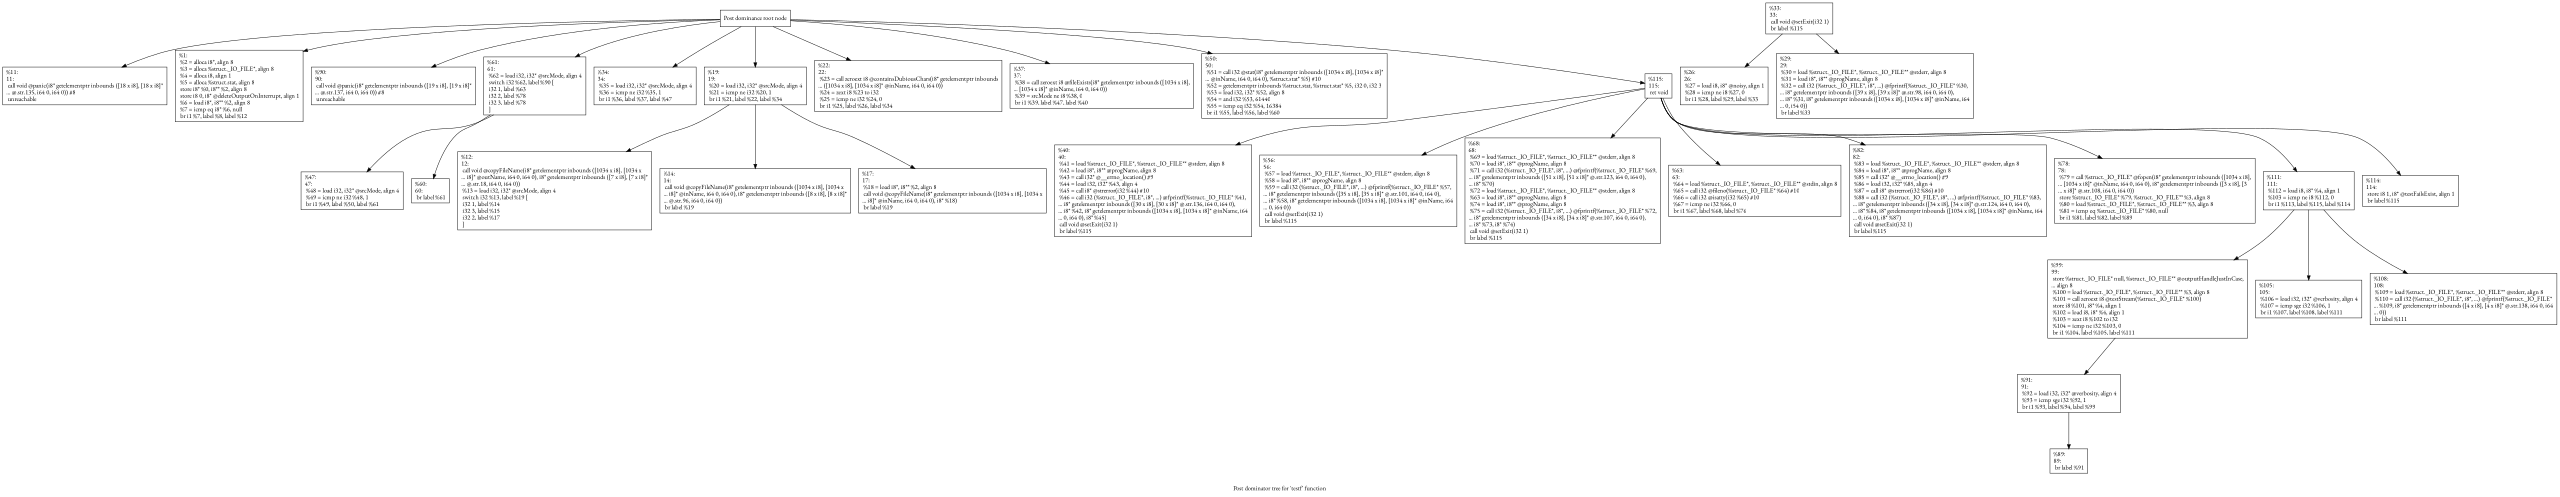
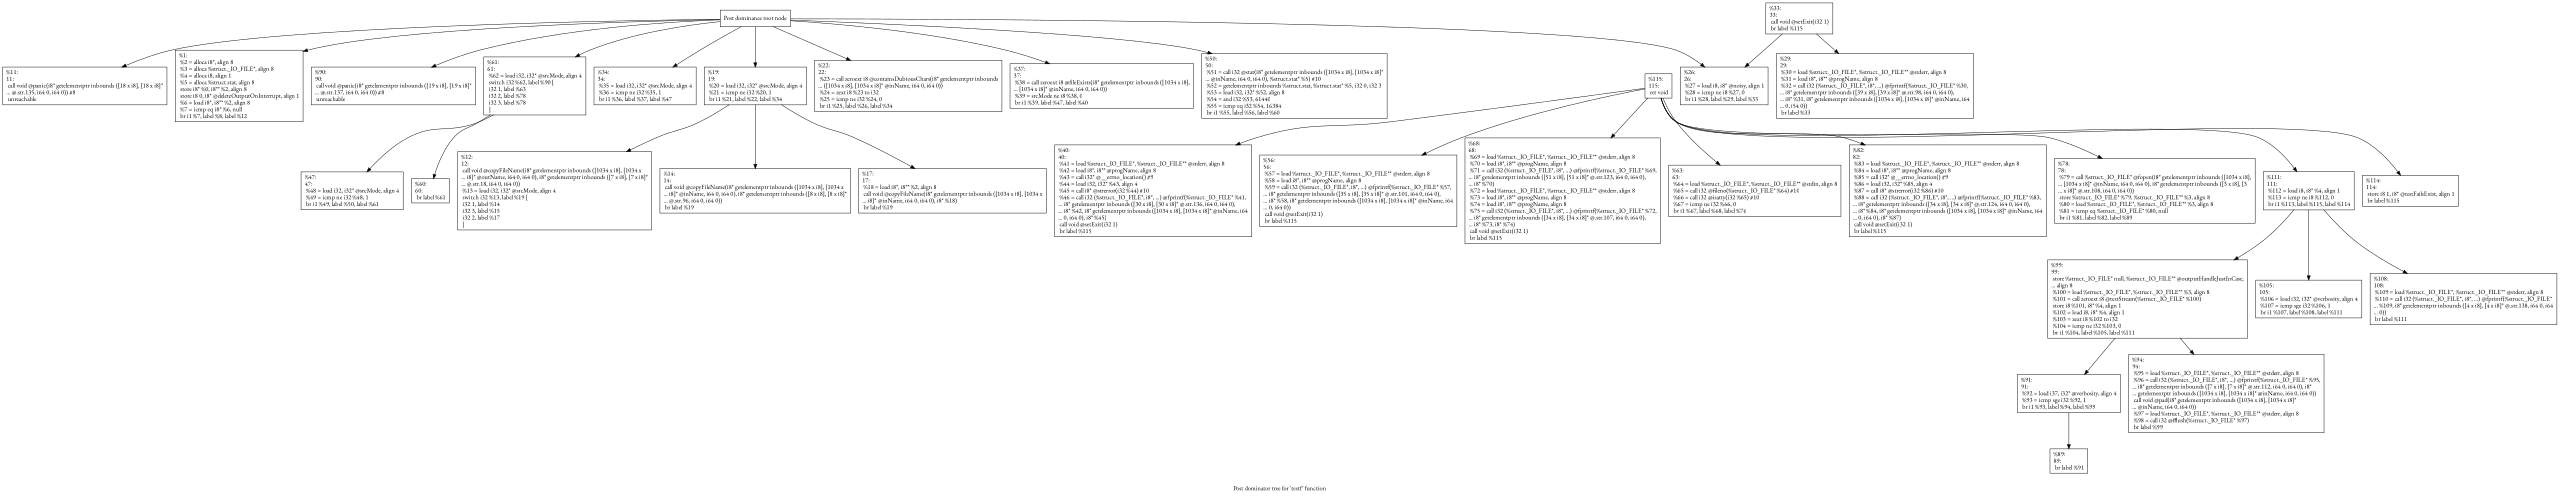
(1217, 37) -> (1248, 23)
(1518, 197) -> (1518, 197)
(2300, 197) -> (2300, 197)
(2069, 393) -> (2069, 393)
none -> (2226, 394)
